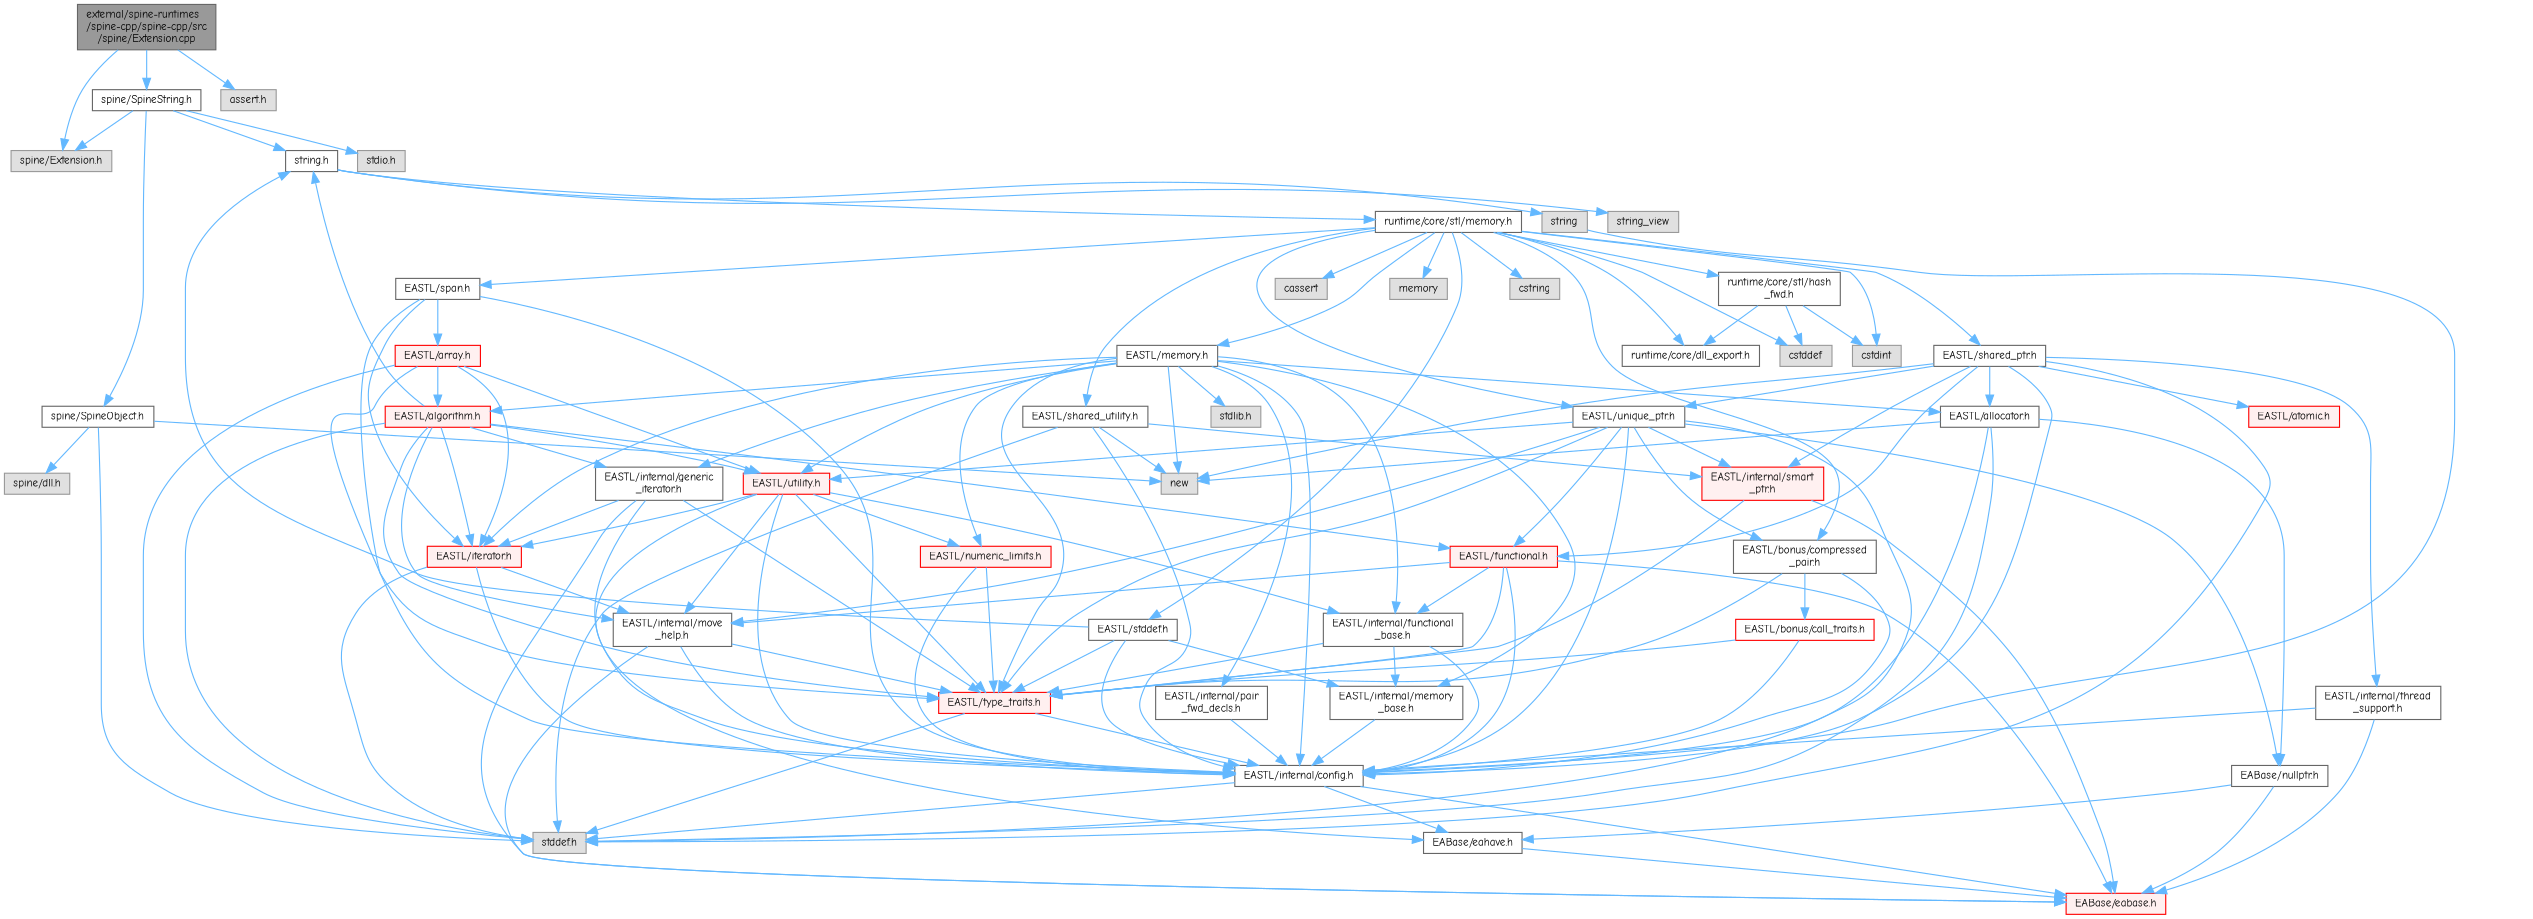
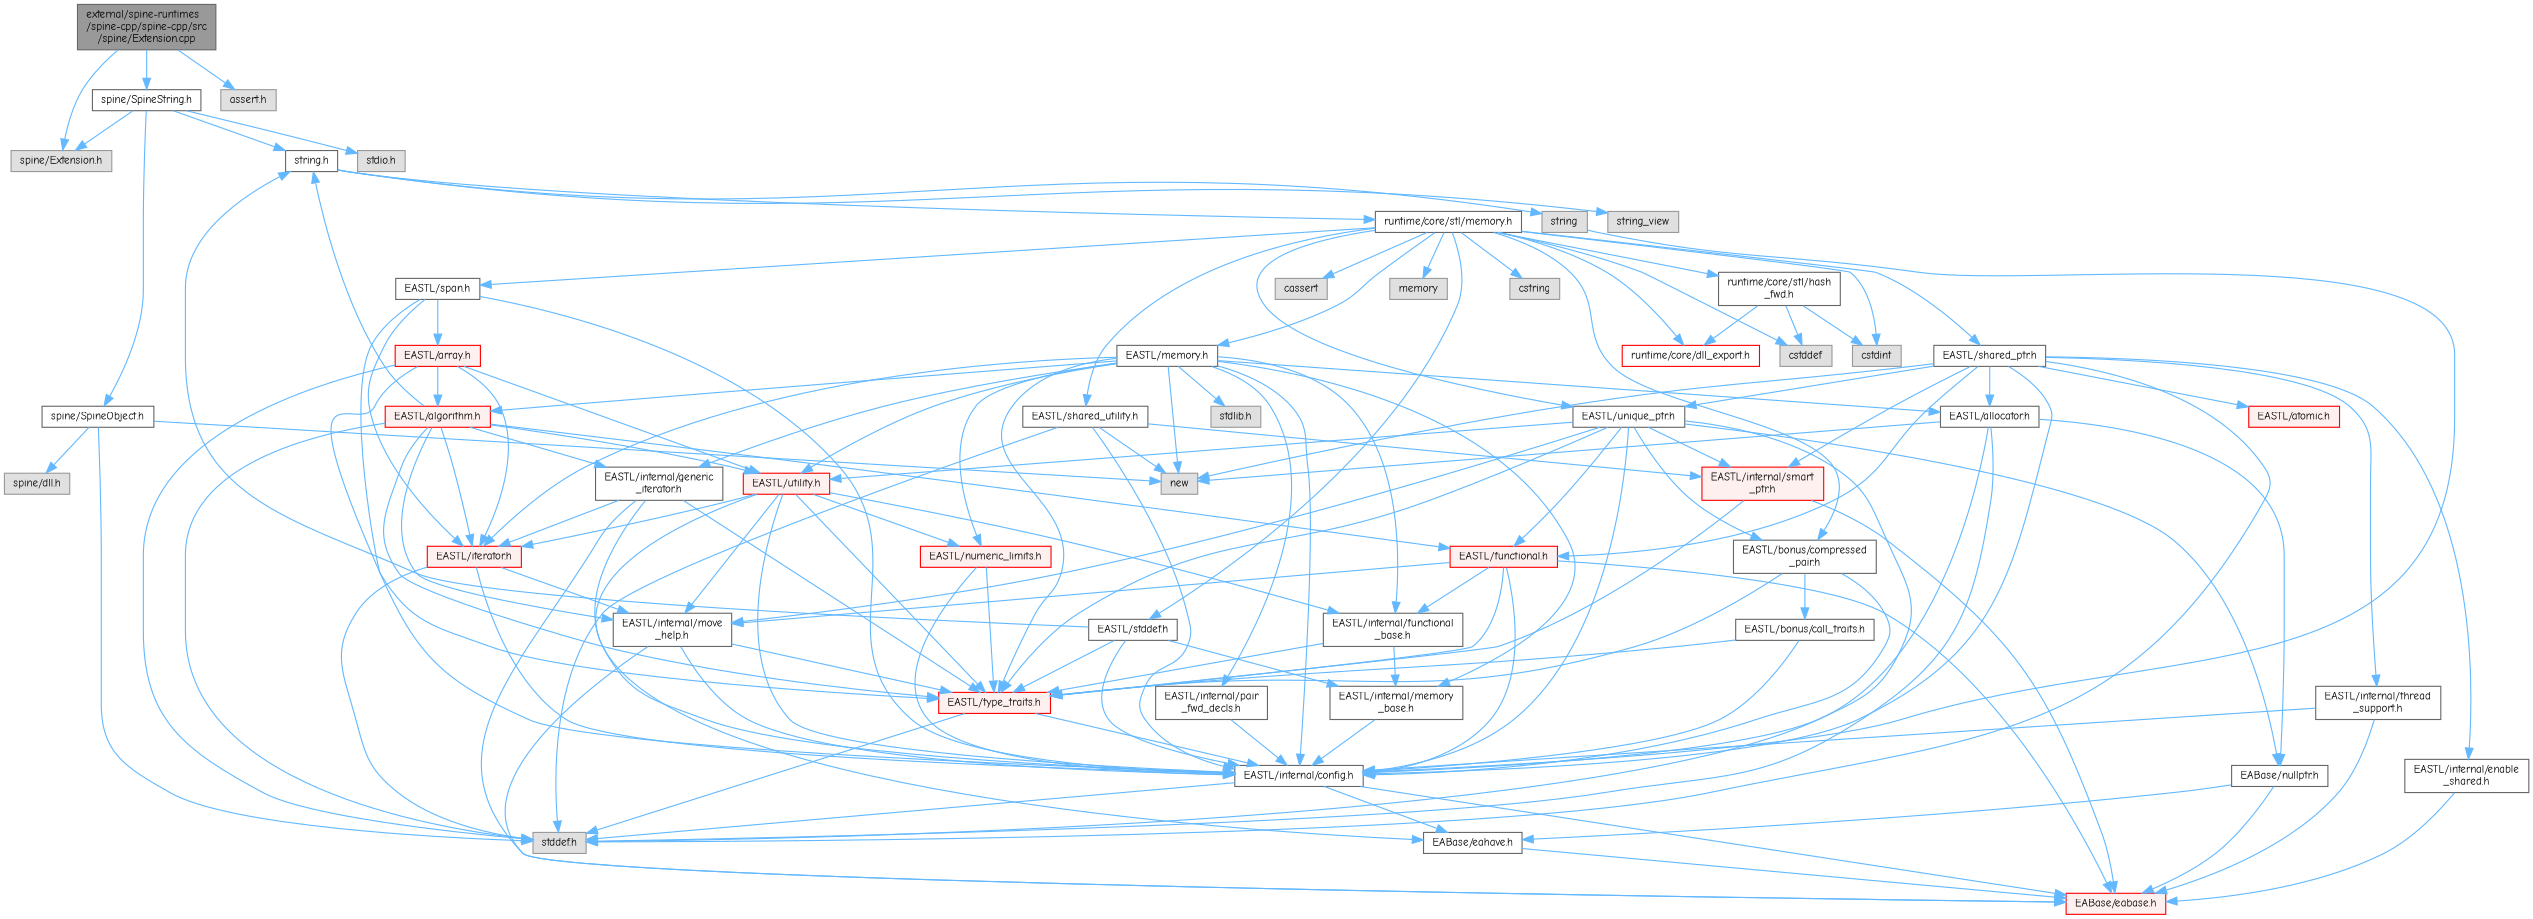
(1691, 356) -> (1691, 356)
(1805, 630) -> (1805, 630)
(1467, 726) -> none
none -> (2467, 776)
